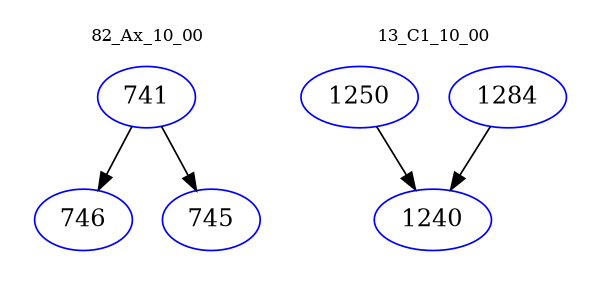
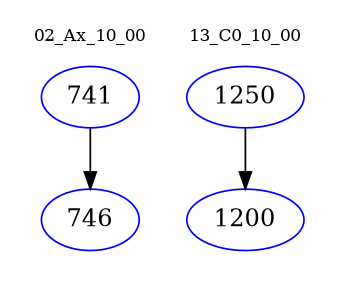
(147, 37) -> (90, 37)
(434, 37) -> (245, 37)
(508, 97) -> none
(211, 220) -> none
(433, 220) -> (245, 220)
